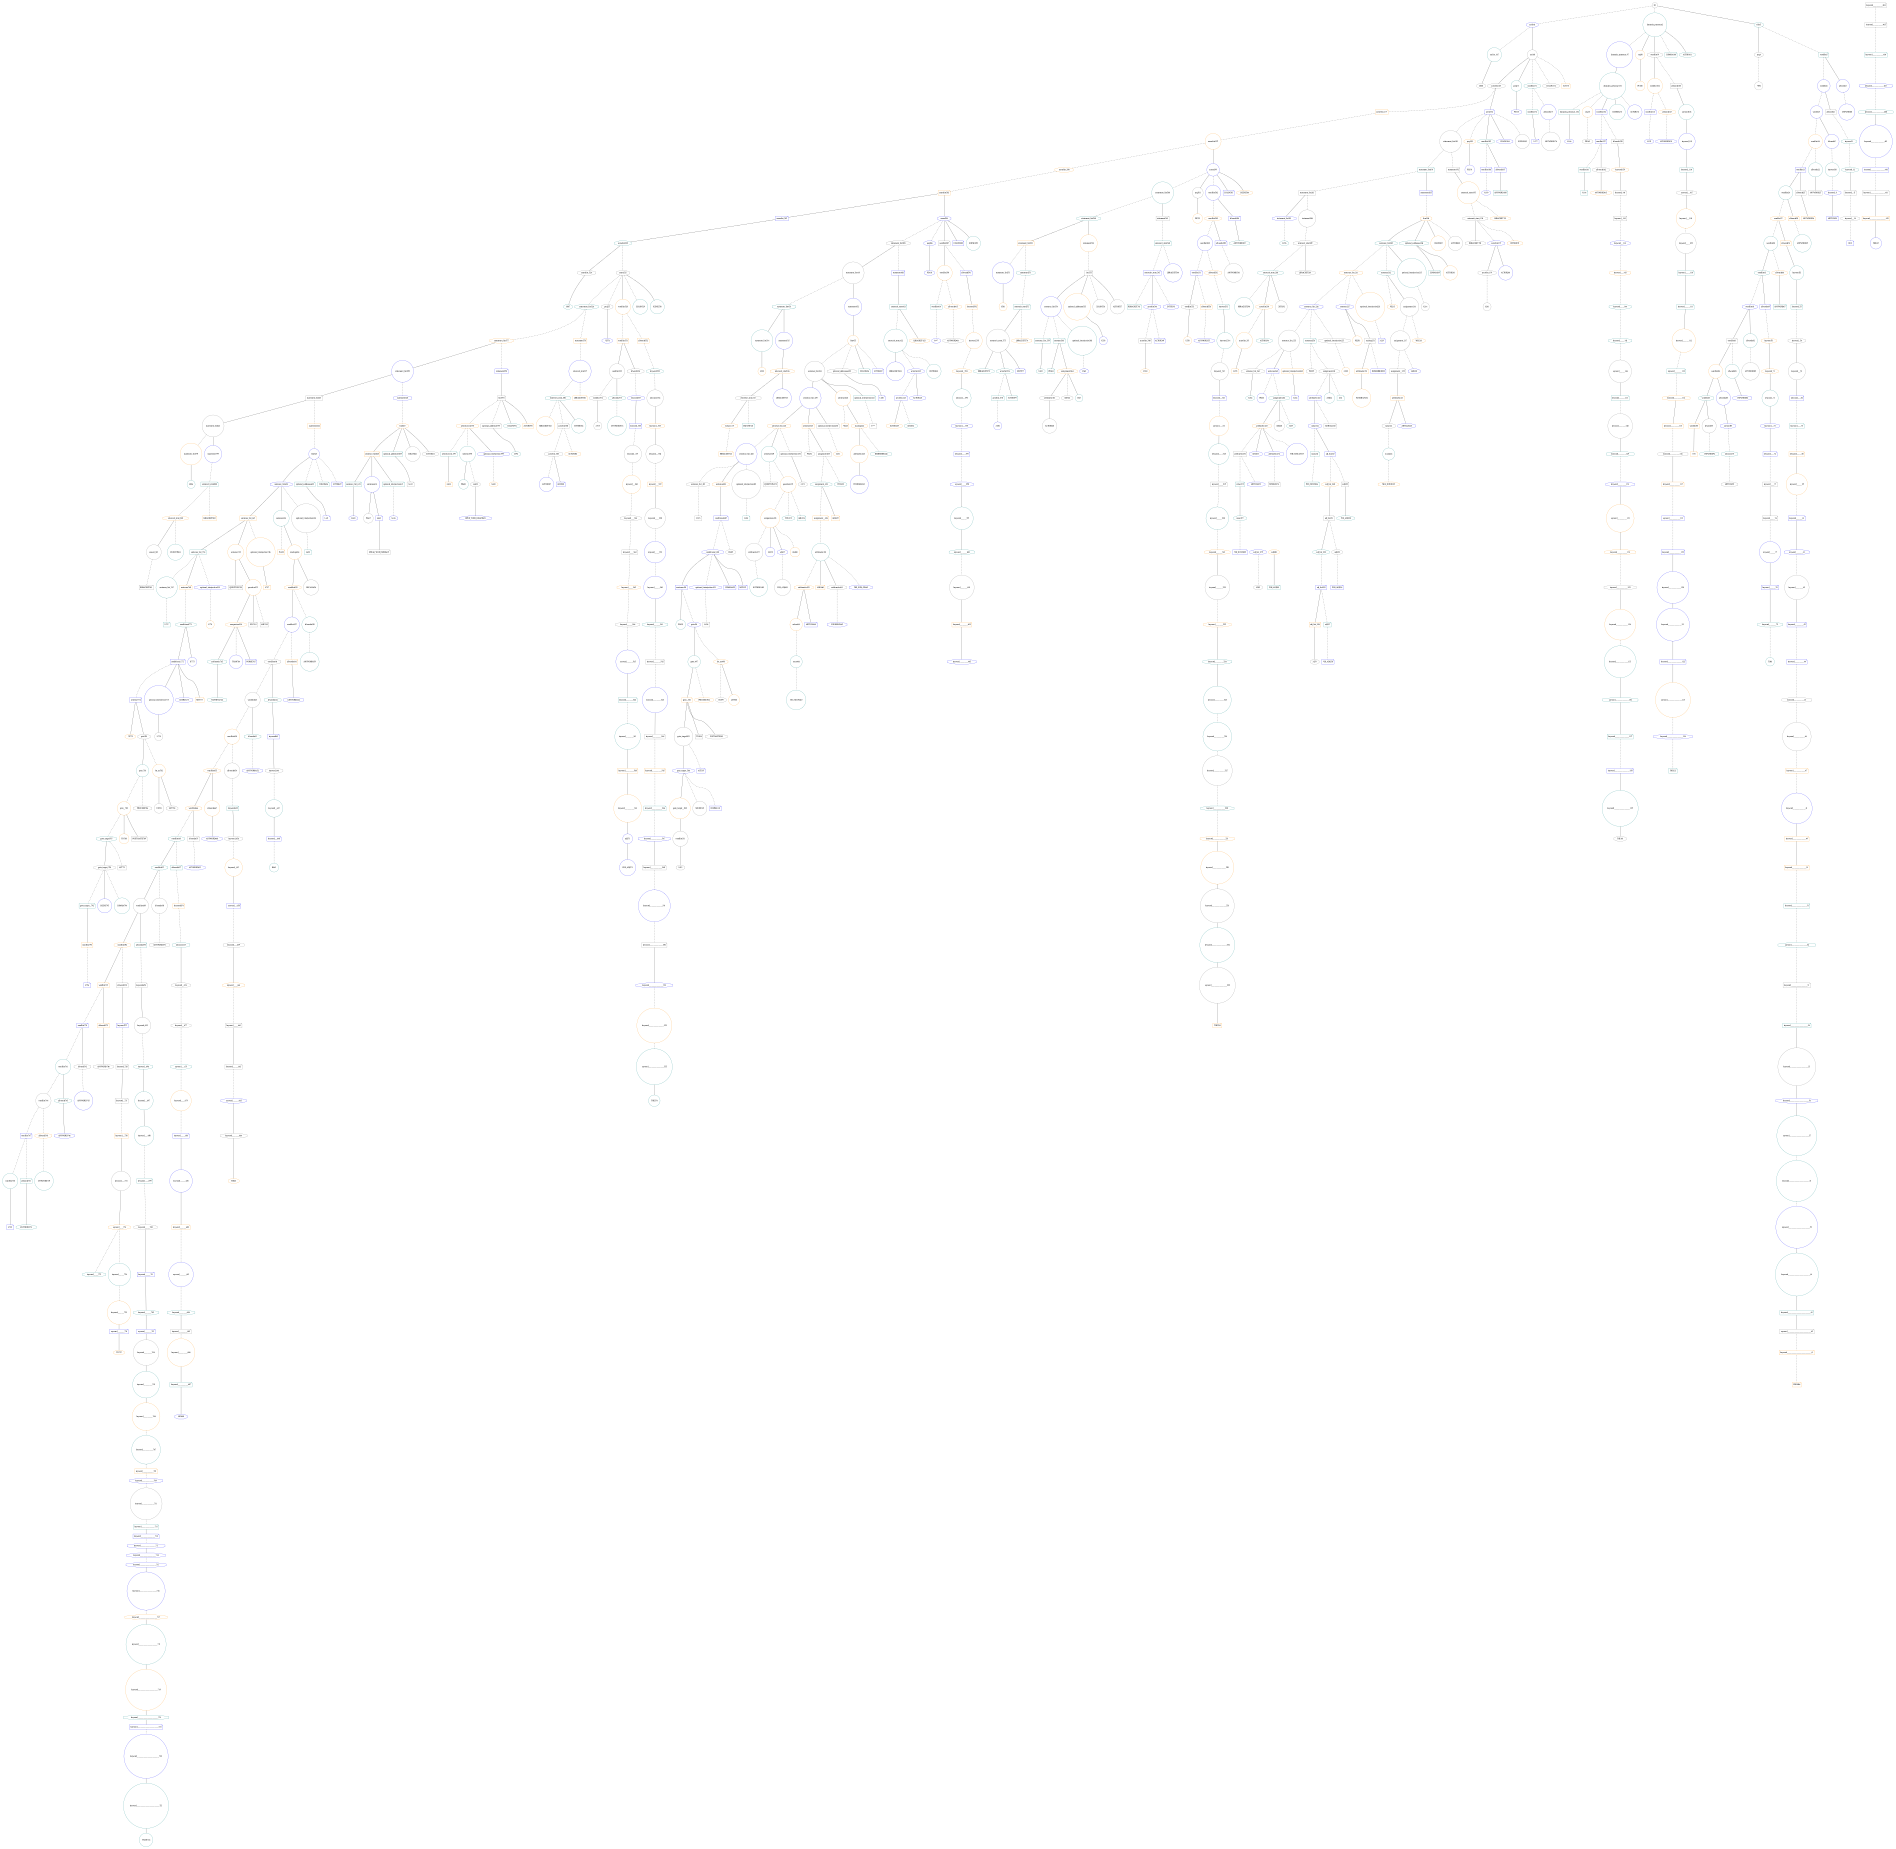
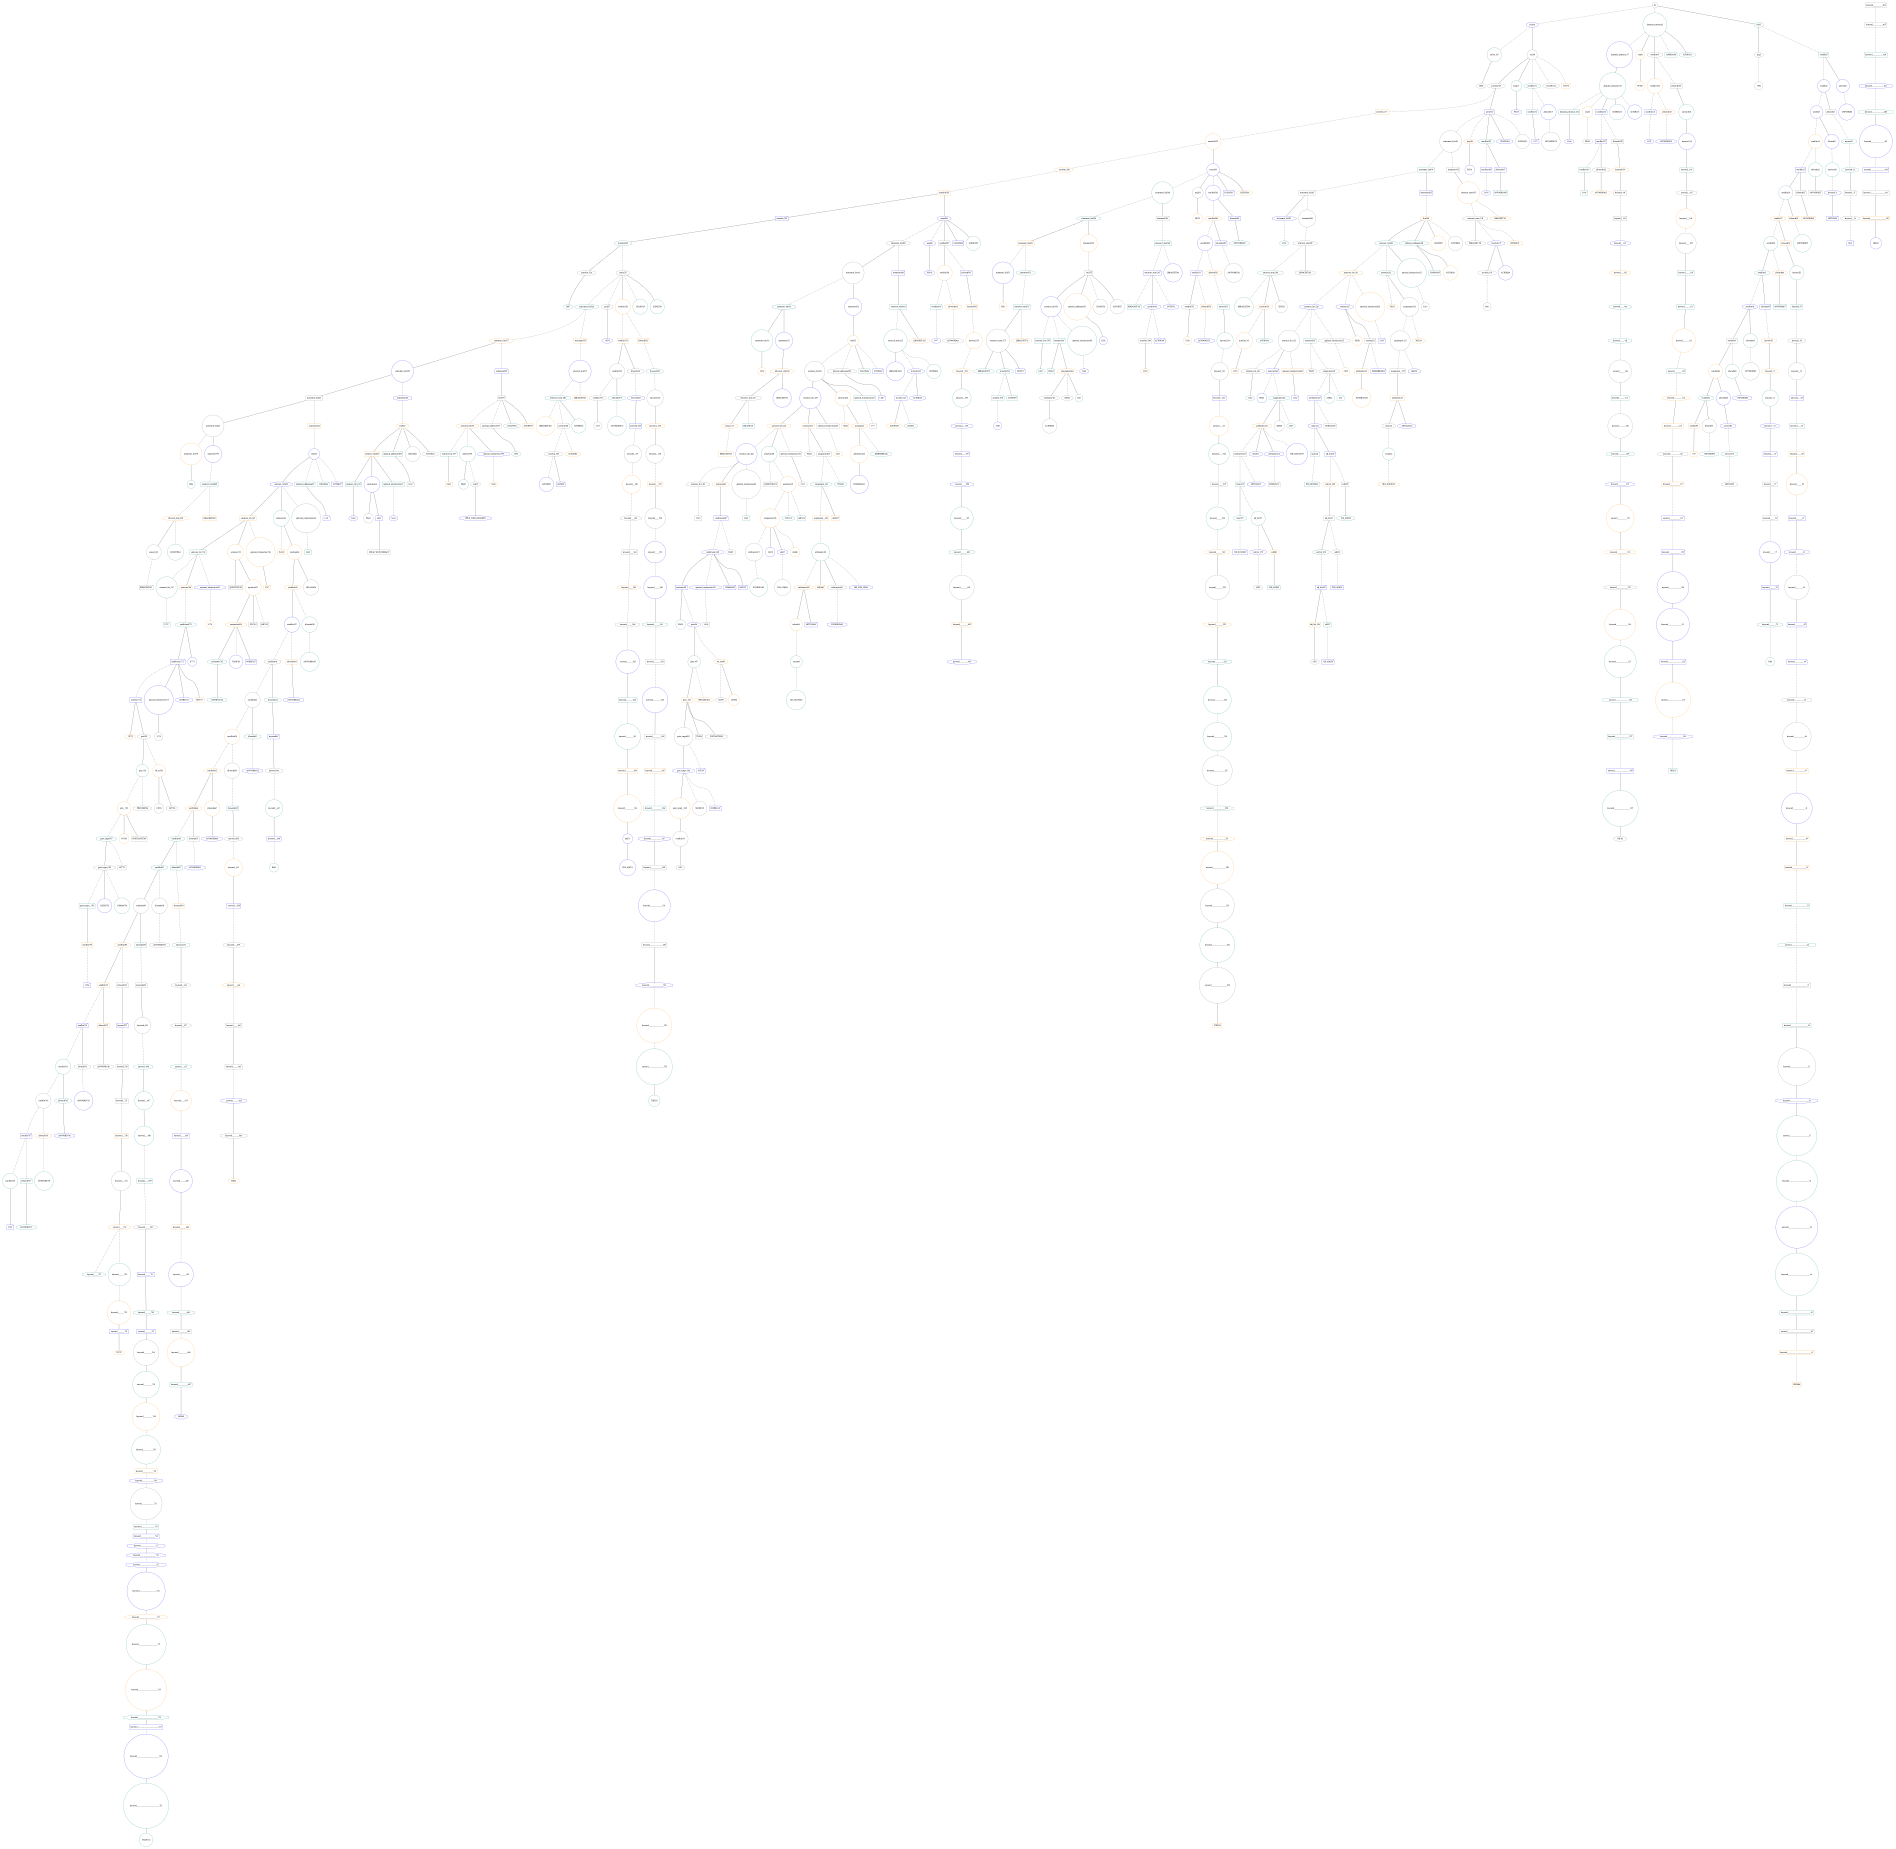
none -> (1258, 518)
